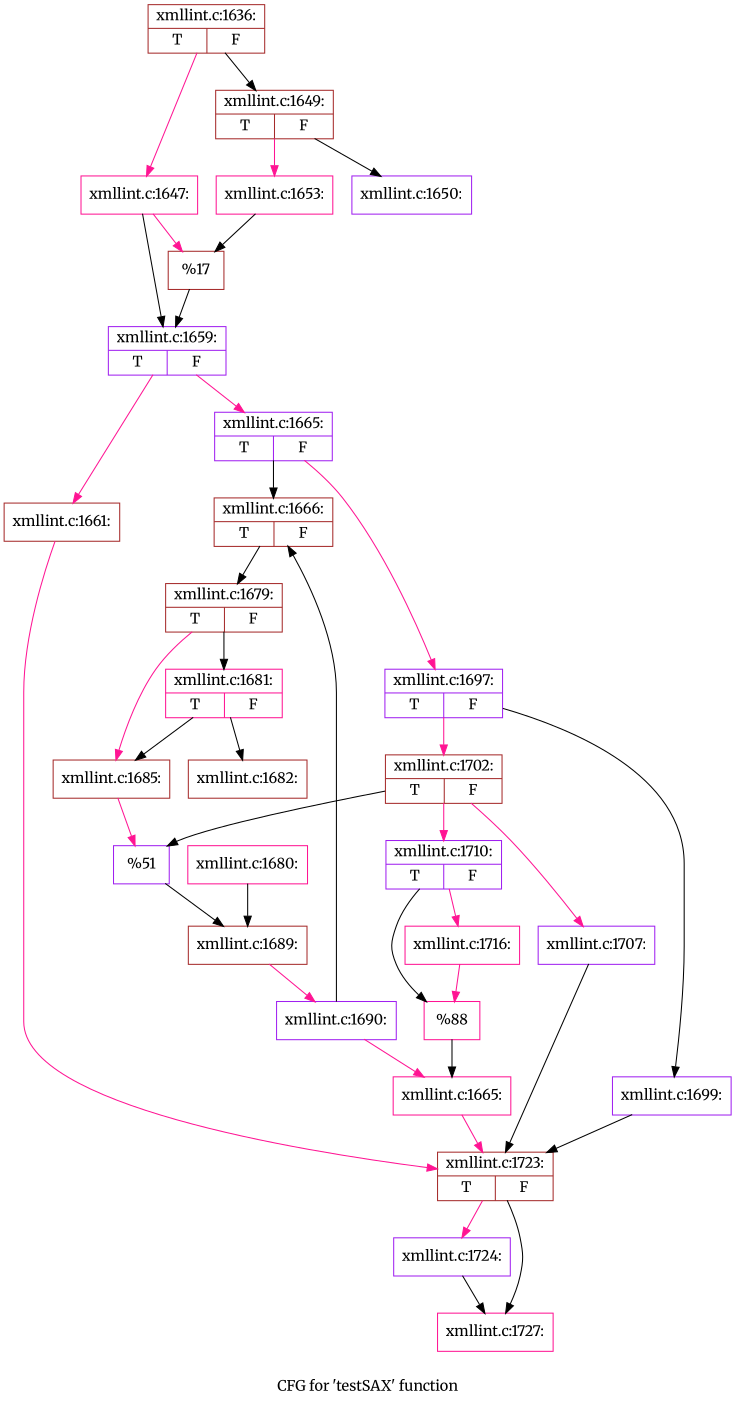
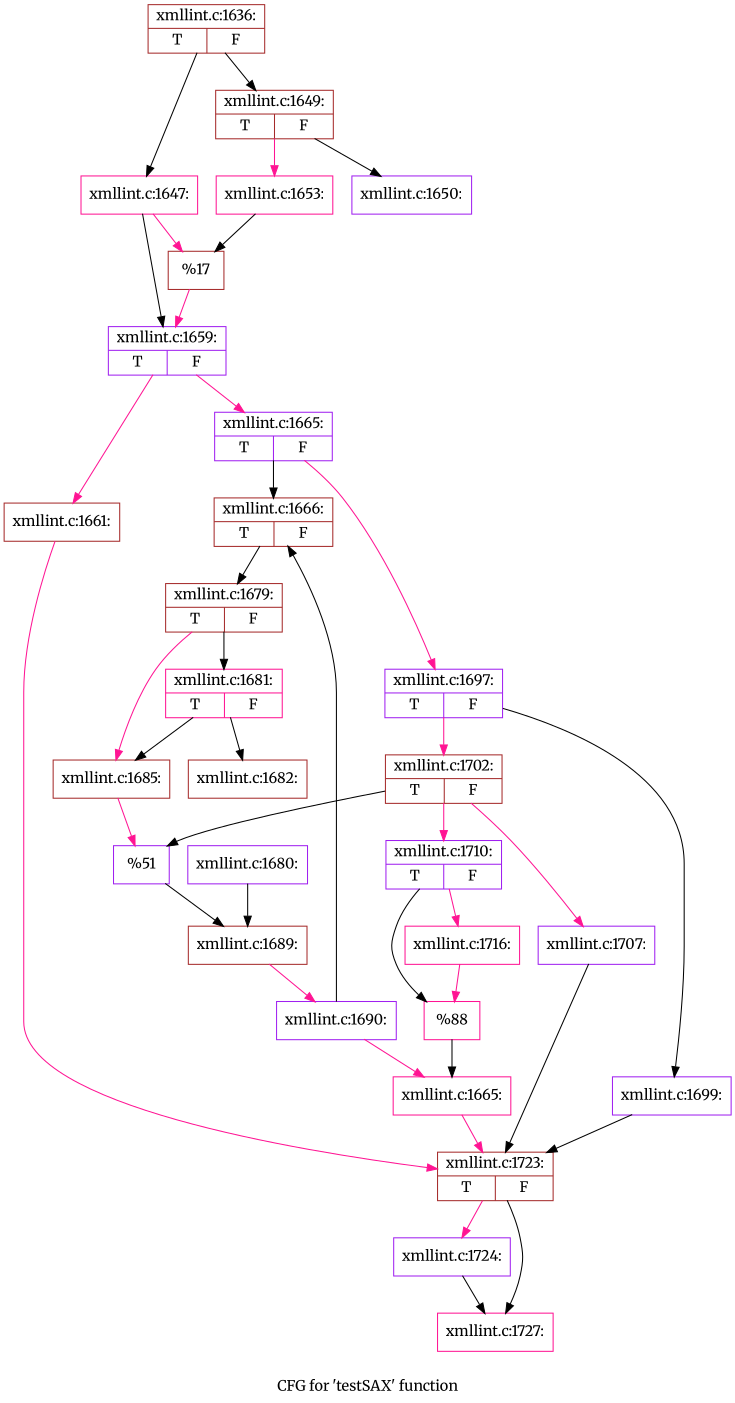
(174, 110) -> (174, 110)
(184, 303) -> (184, 303)
(248, 865) -> (248, 865)
